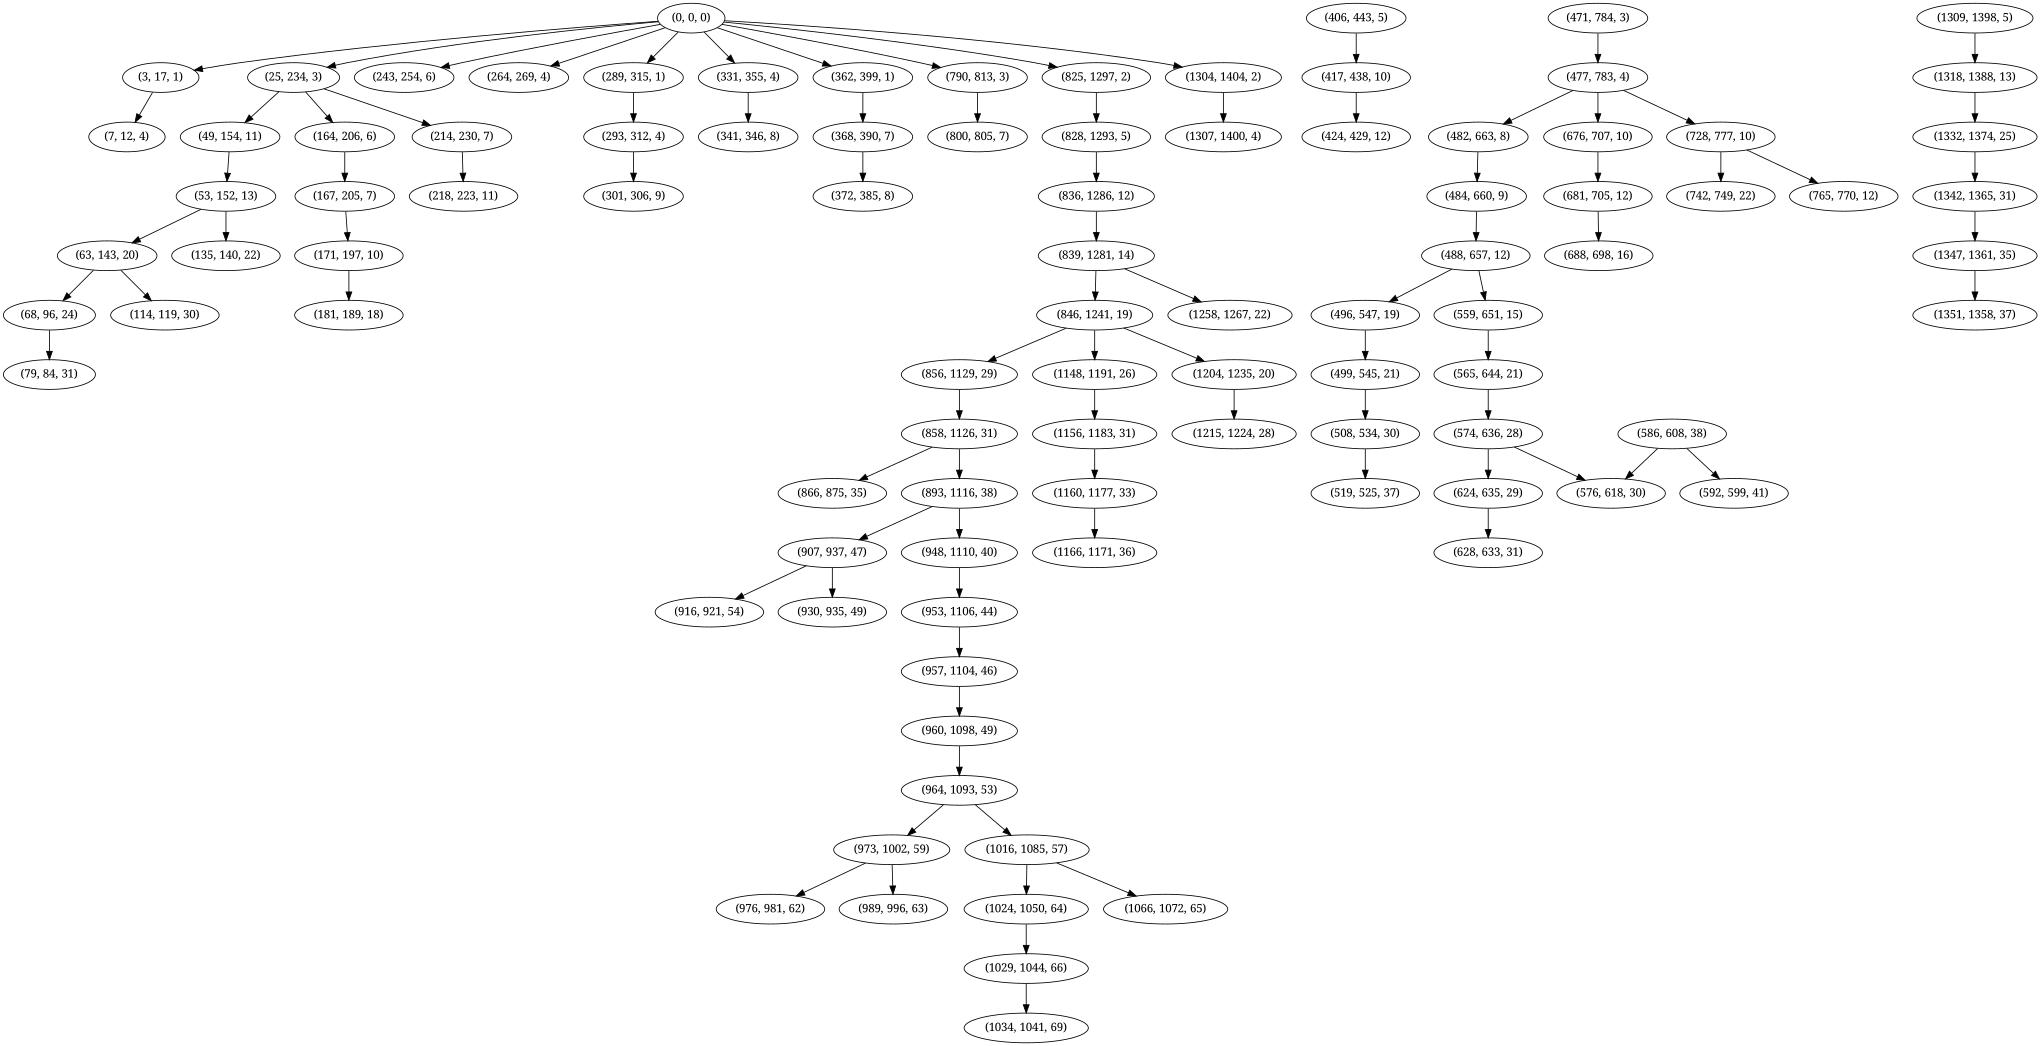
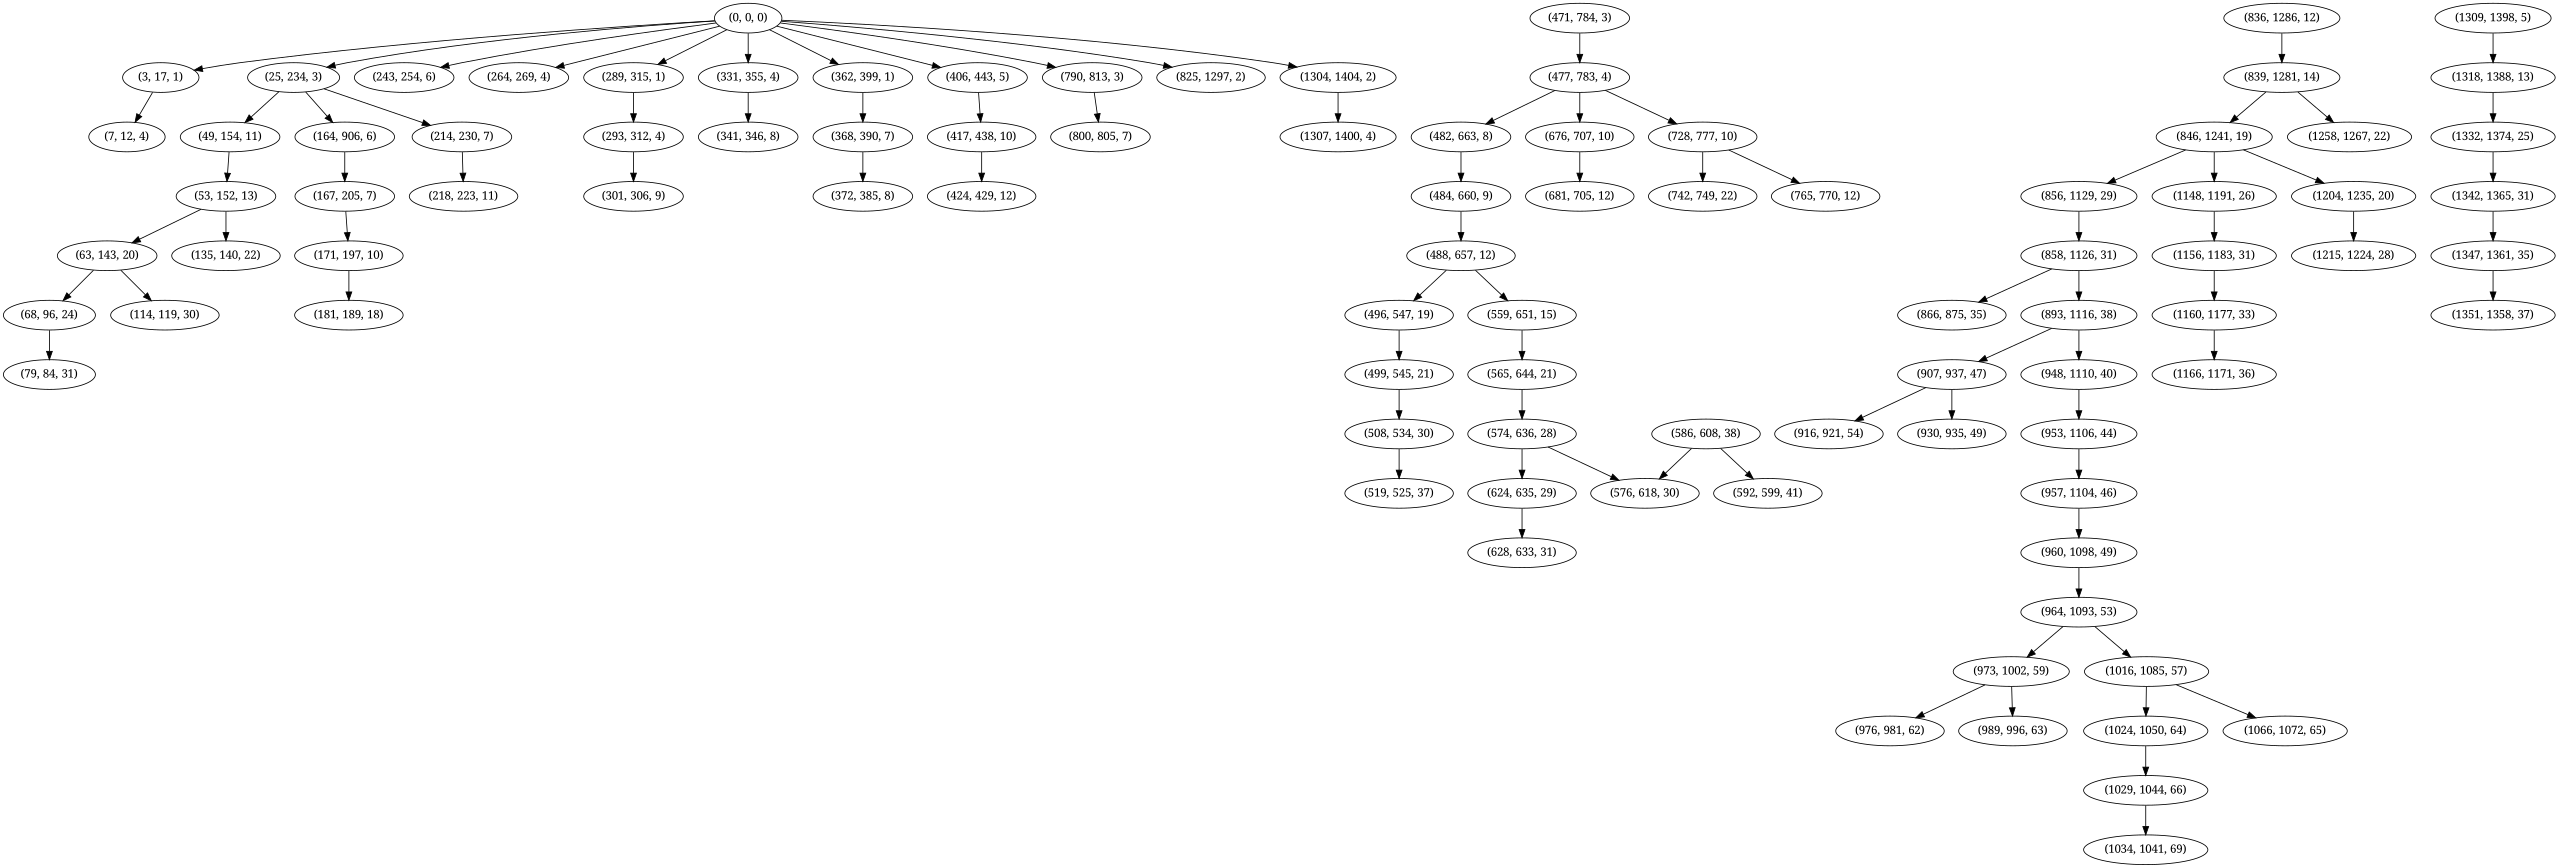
none -> (855, 46)
(345, 137) -> (345, 137)
(1096, 137) -> none
(1599, 256) -> none
